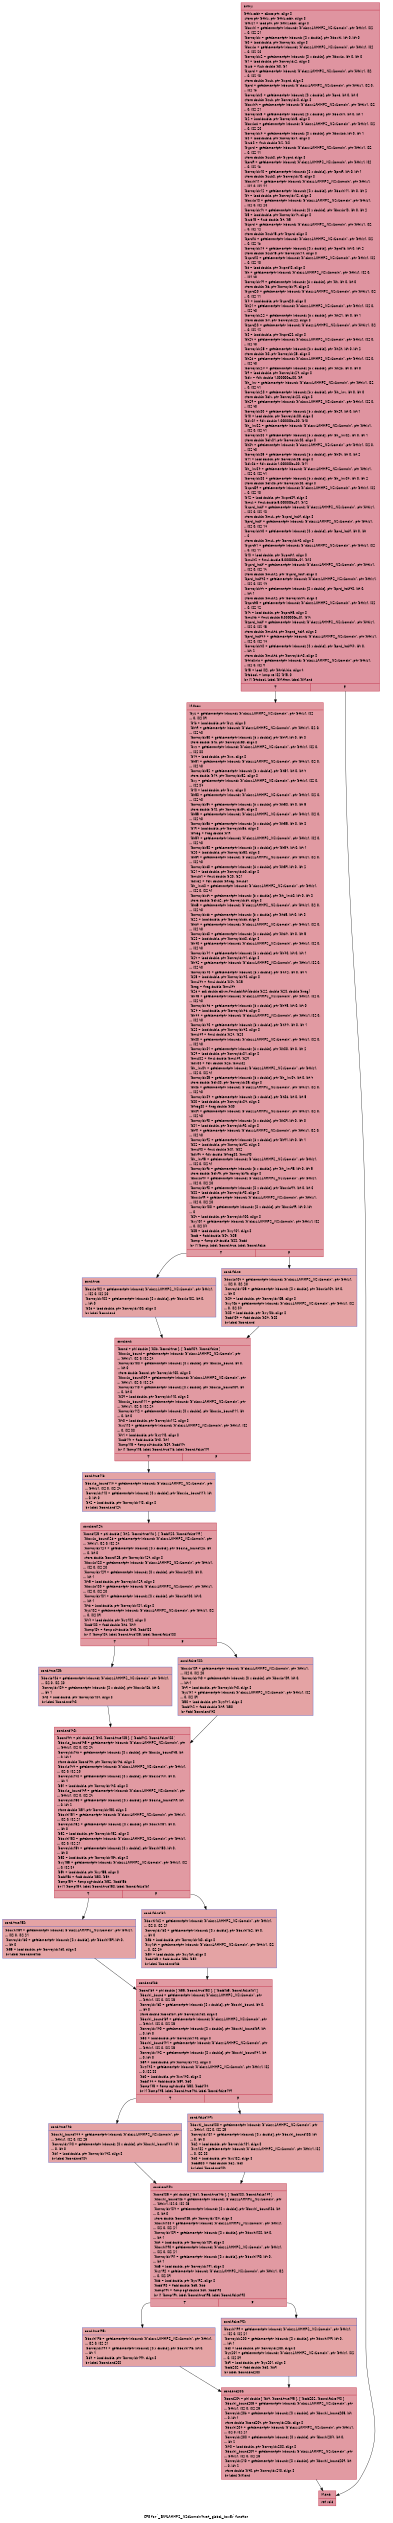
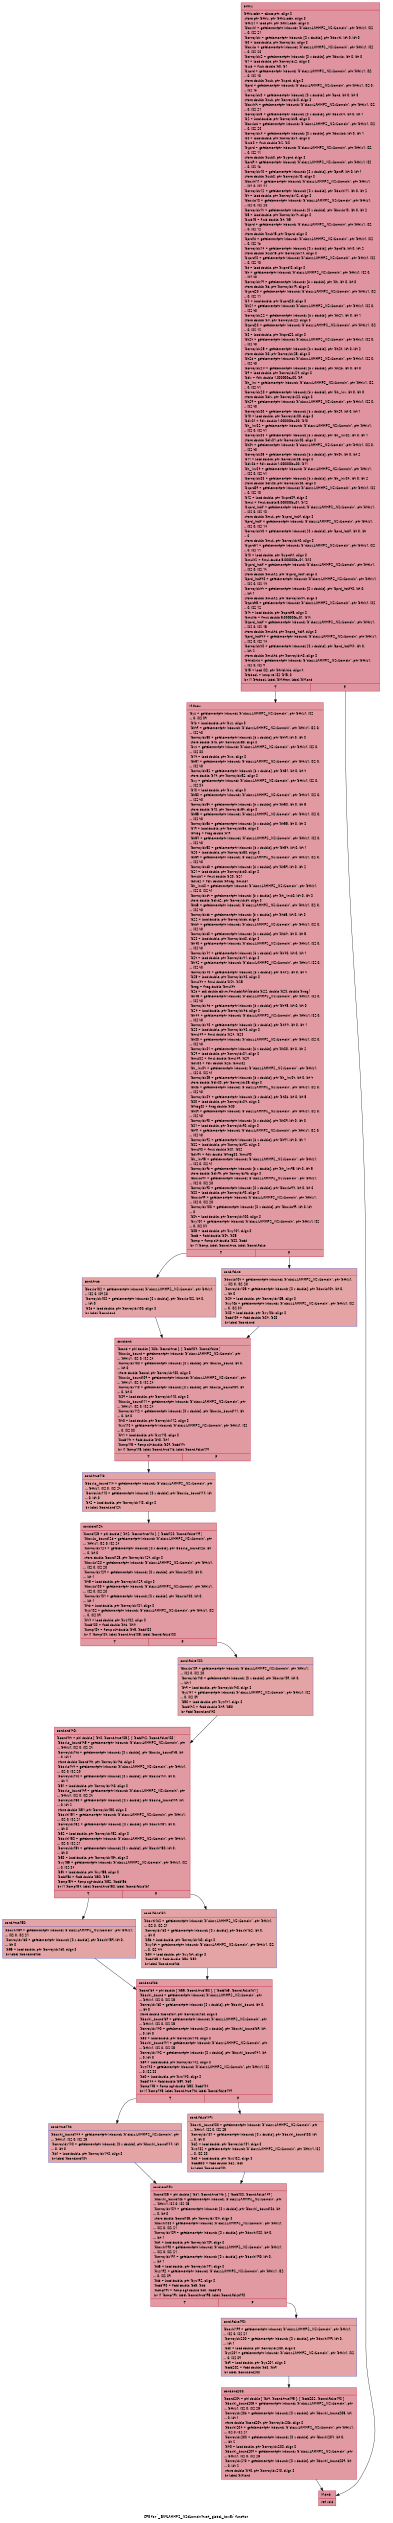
(97, 1294) -> (96, 1294)
(105, 1687) -> none
(153, 1950) -> (153, 1950)
(149, 2347) -> none
